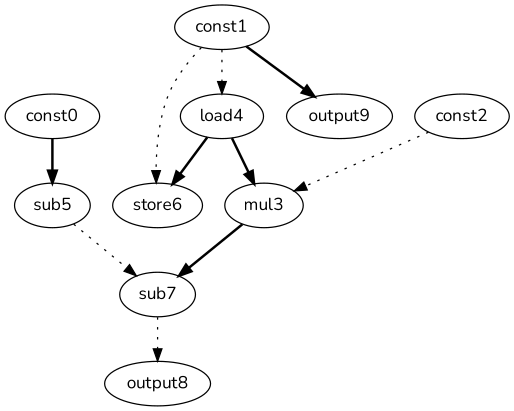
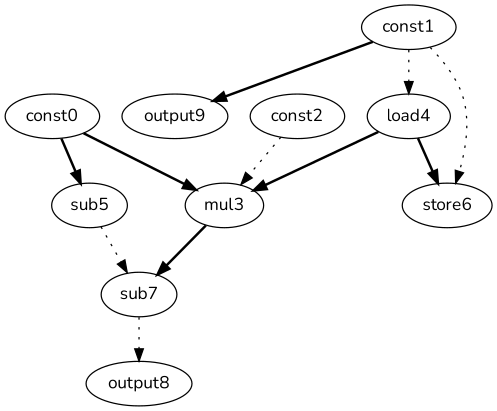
none -> (134, 159)
